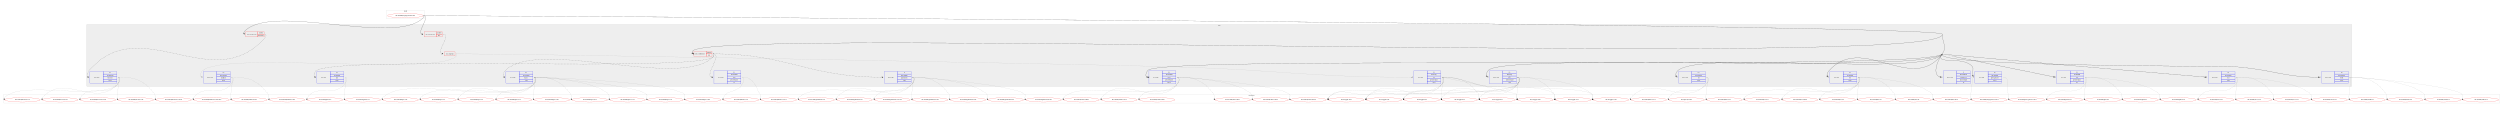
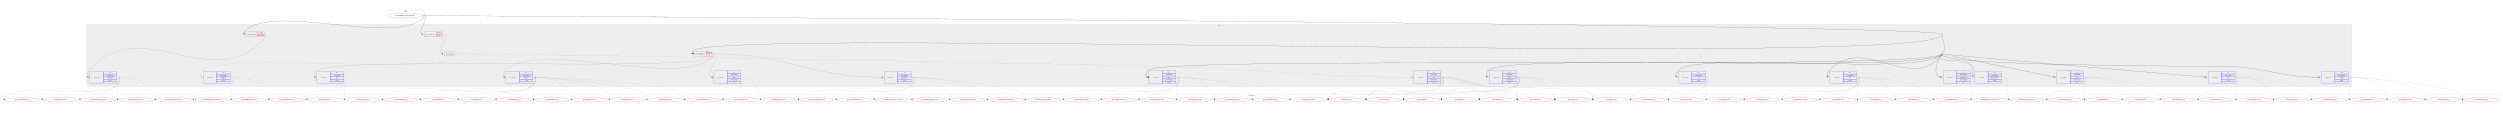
none -> (1195, 100)
